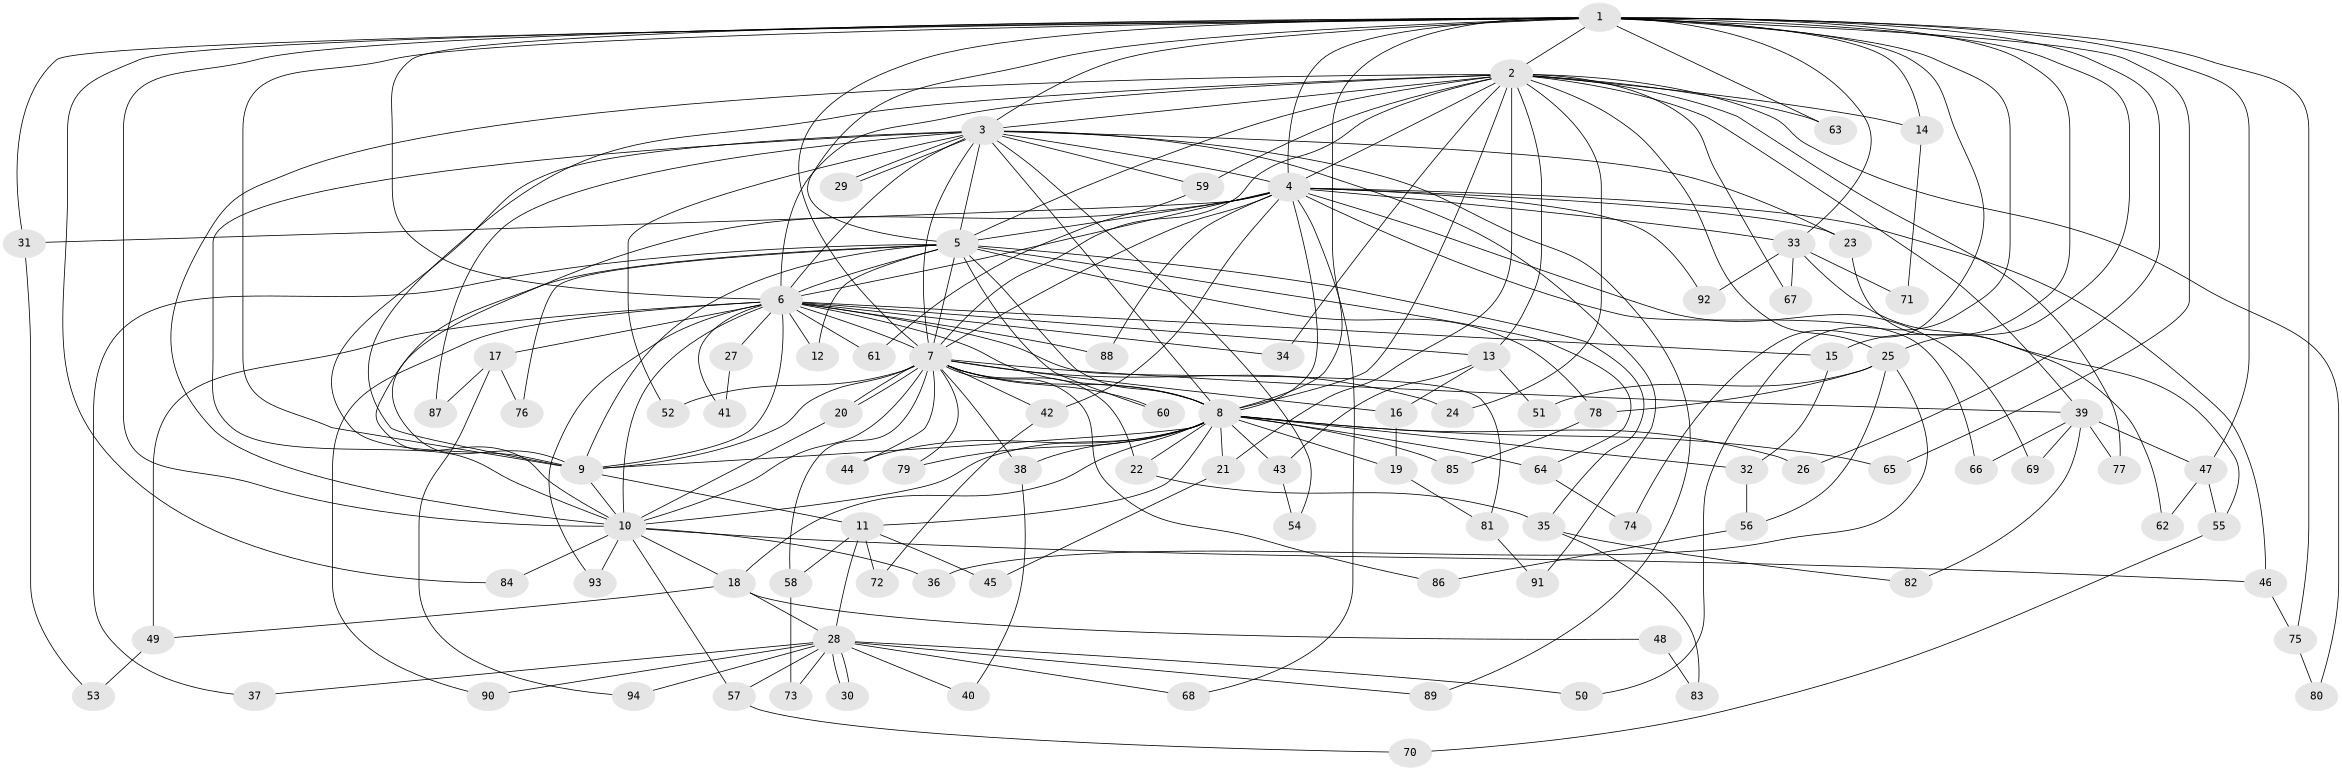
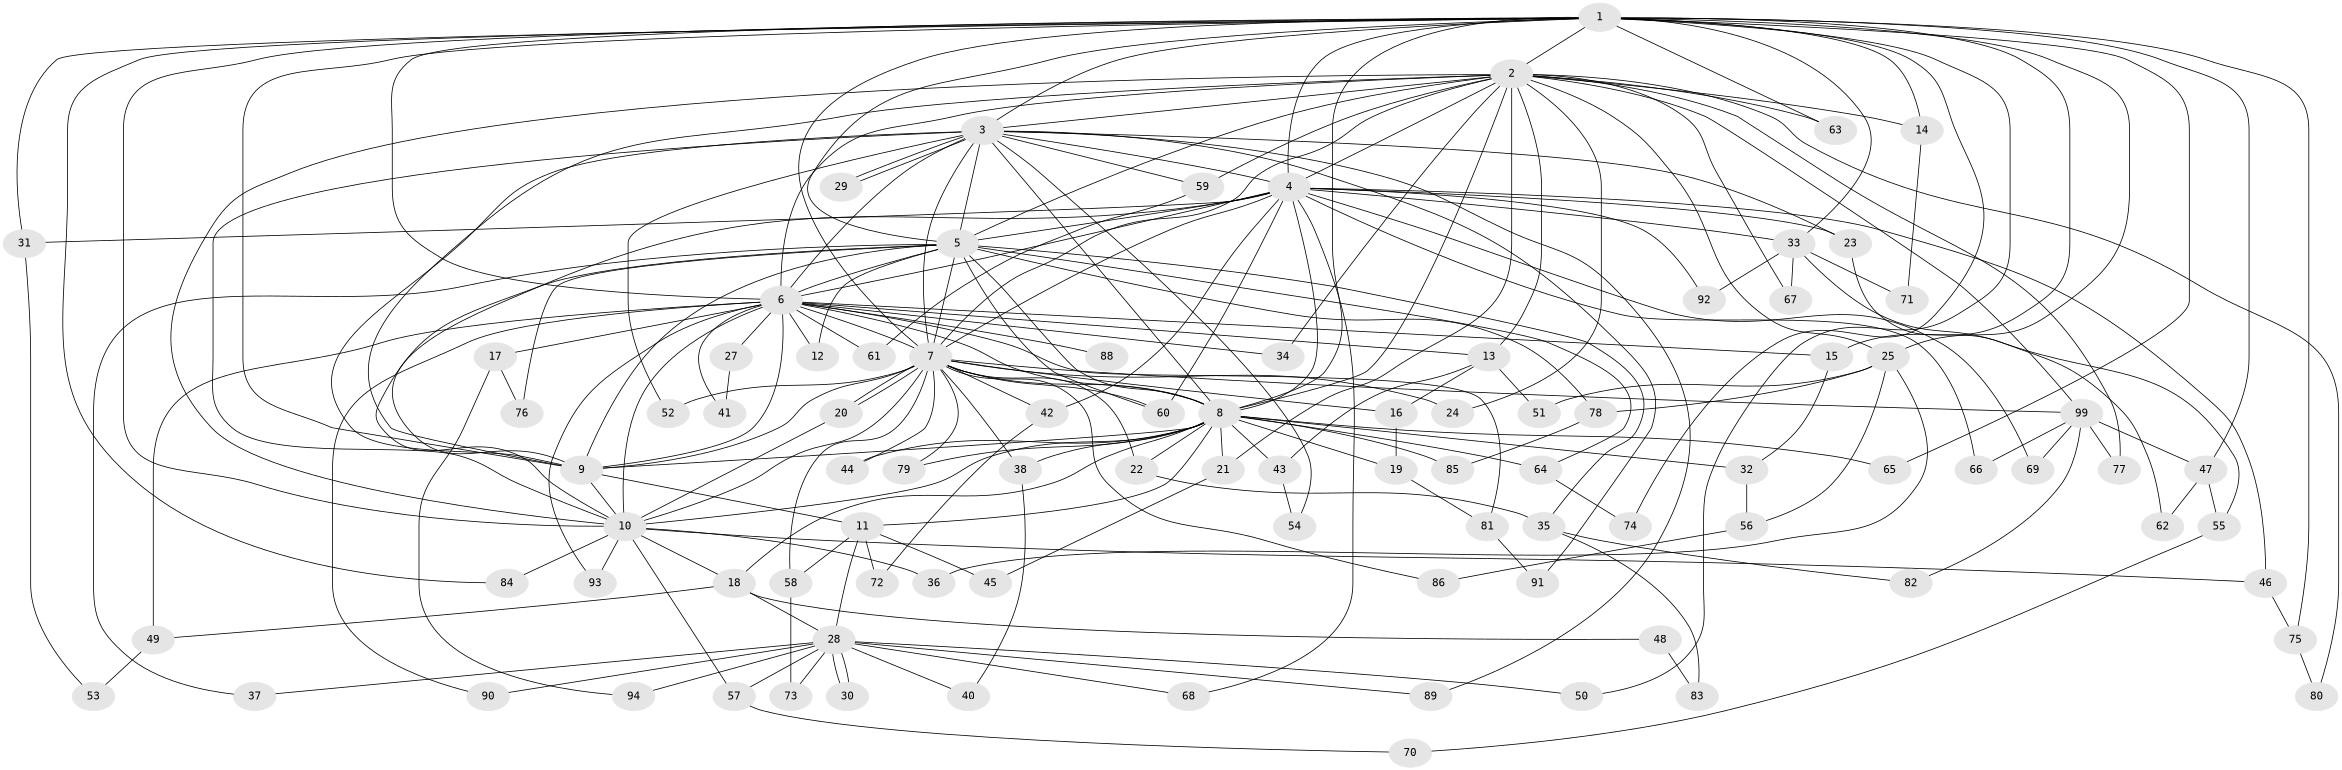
(1178, 253) -> (1233, 297)
(436, 413) -> none
(2082, 413) -> (2082, 413)
(1803, 470) -> none
